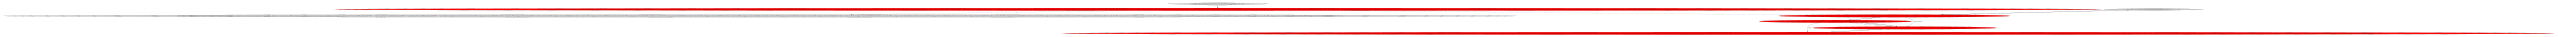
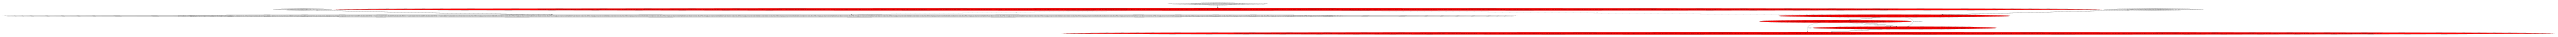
none -> (303, 9)
